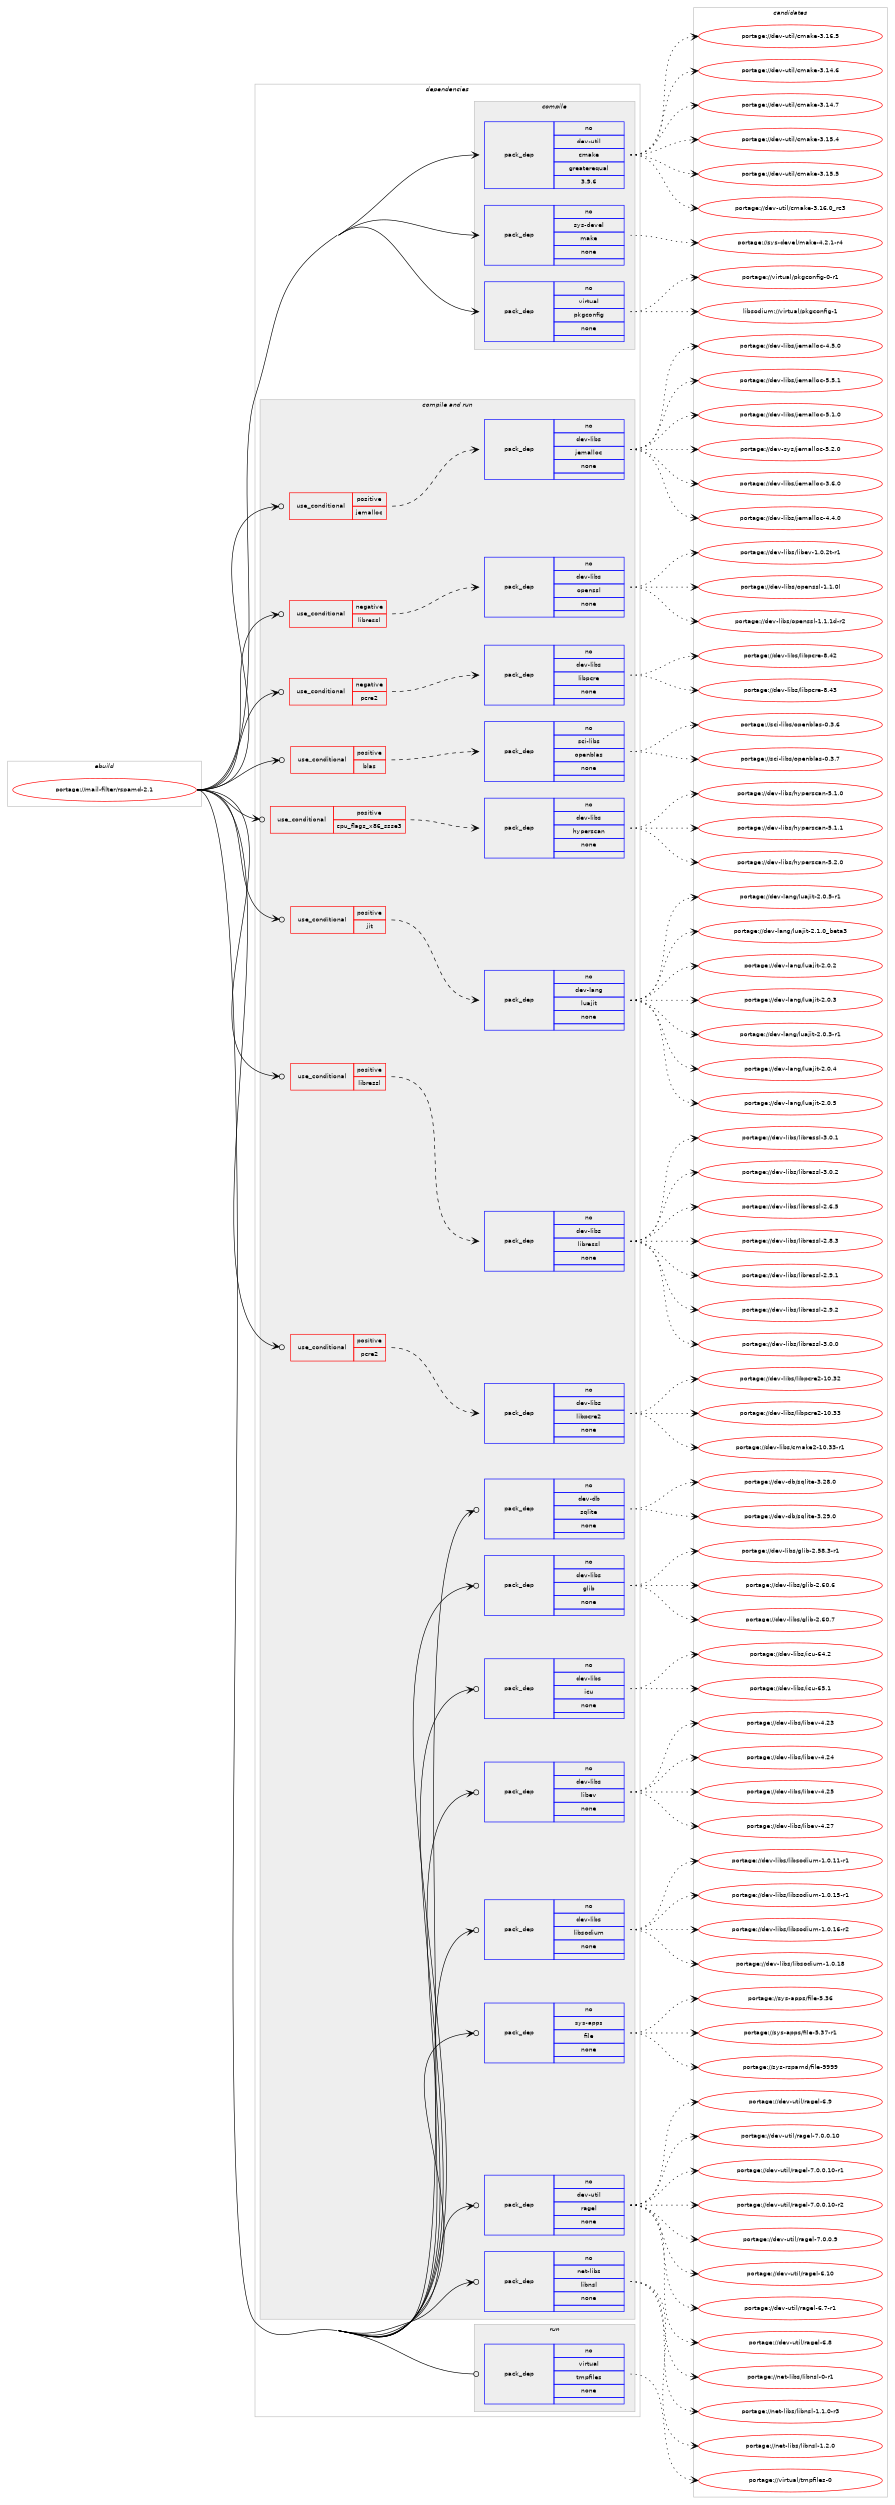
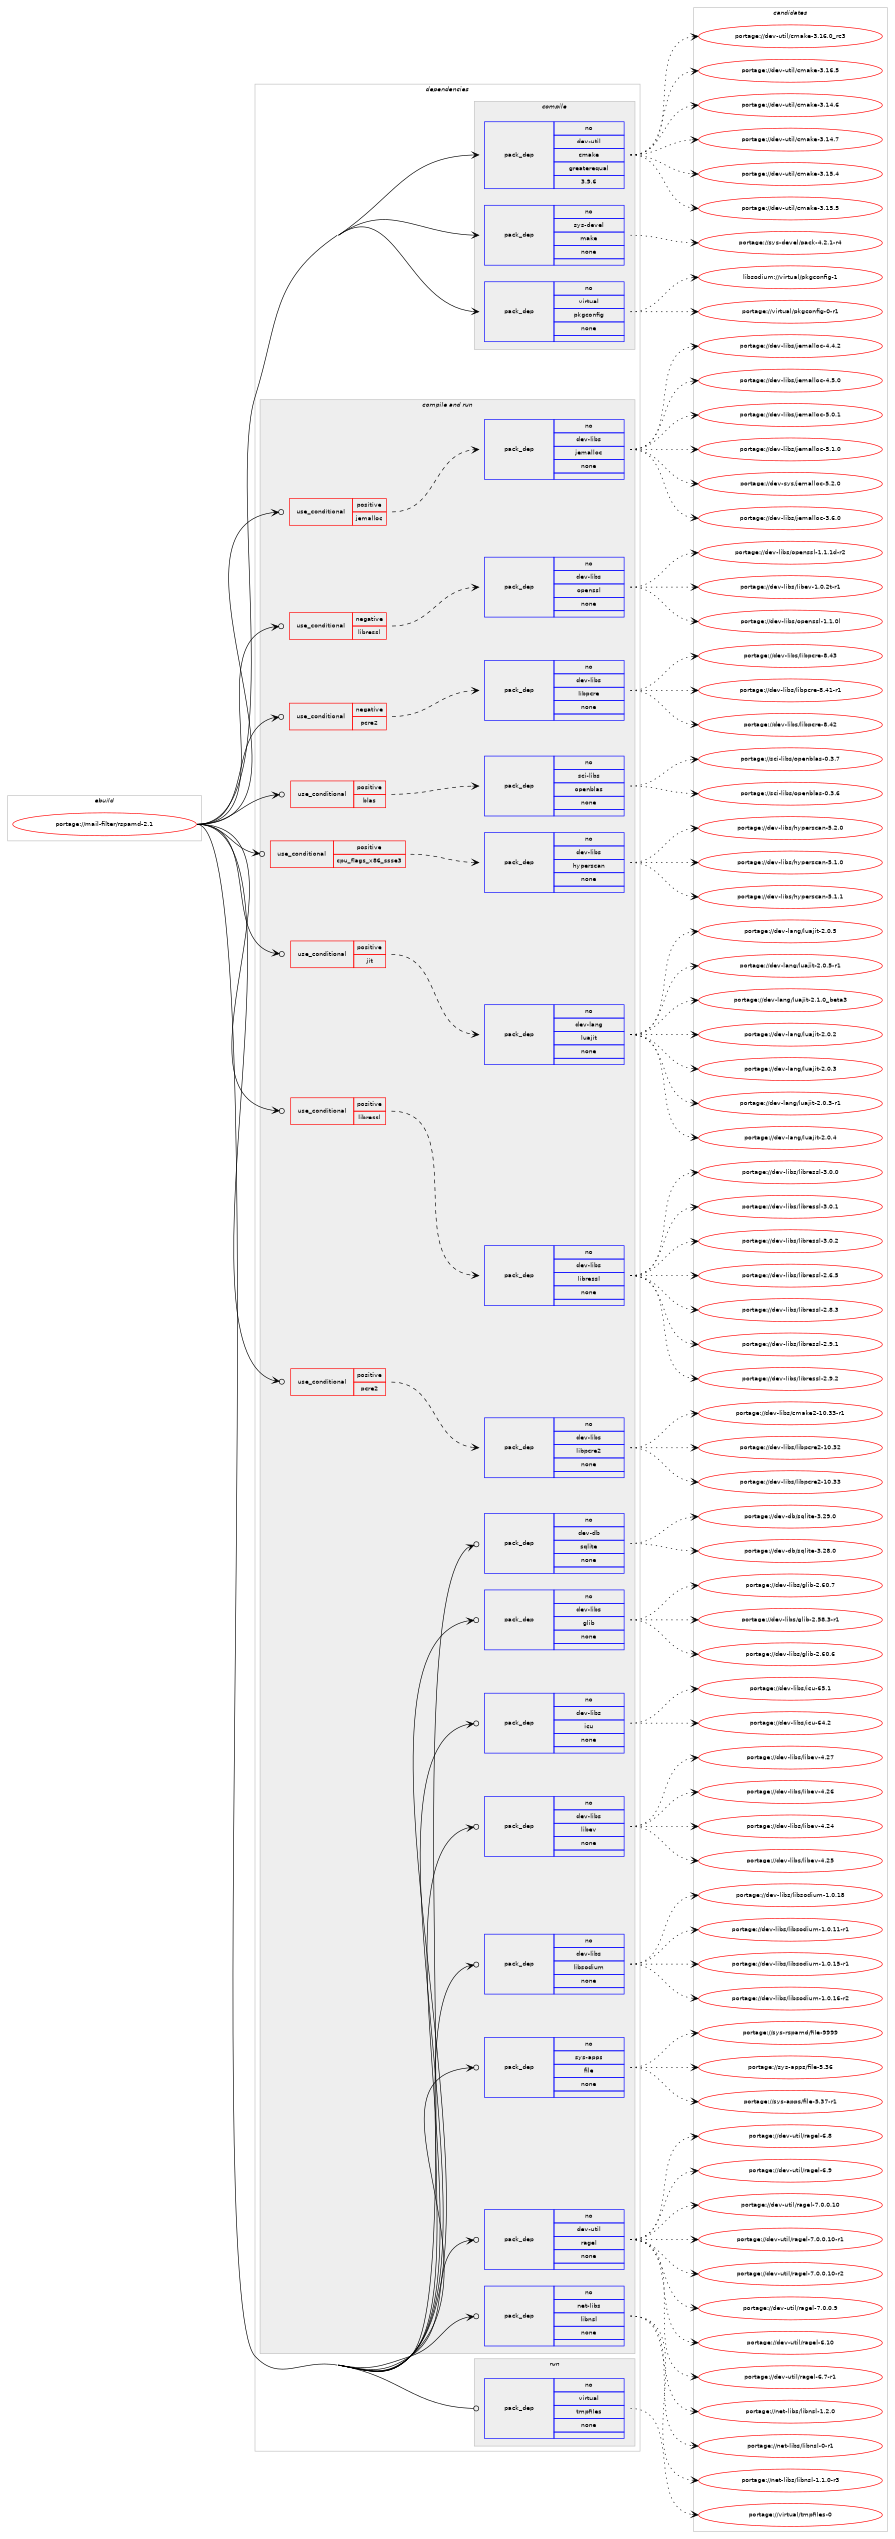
(790, 243) -> (790, 243)
(790, 381) -> (790, 415)
(790, 518) -> (790, 346)
none -> (790, 690)
(790, 1723) -> (790, 1792)
